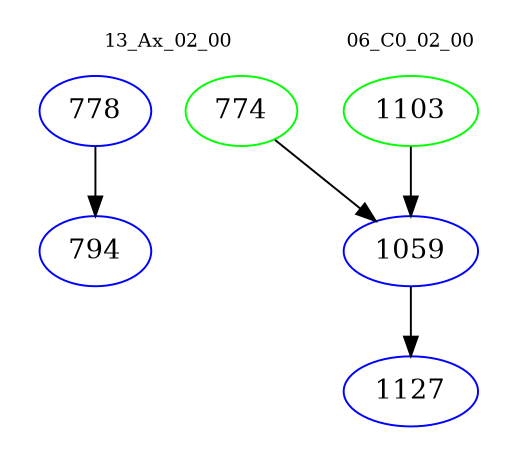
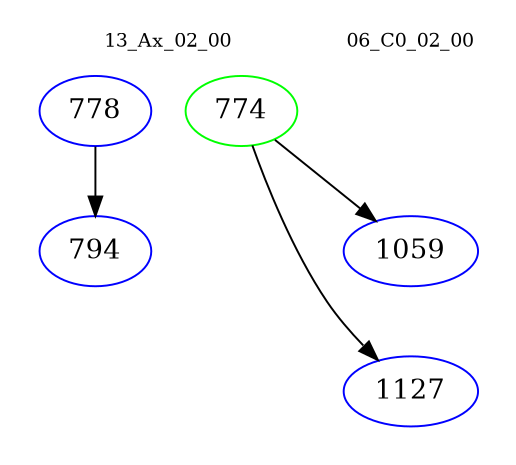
(411, 111) -> none
(411, 312) -> (298, 251)
